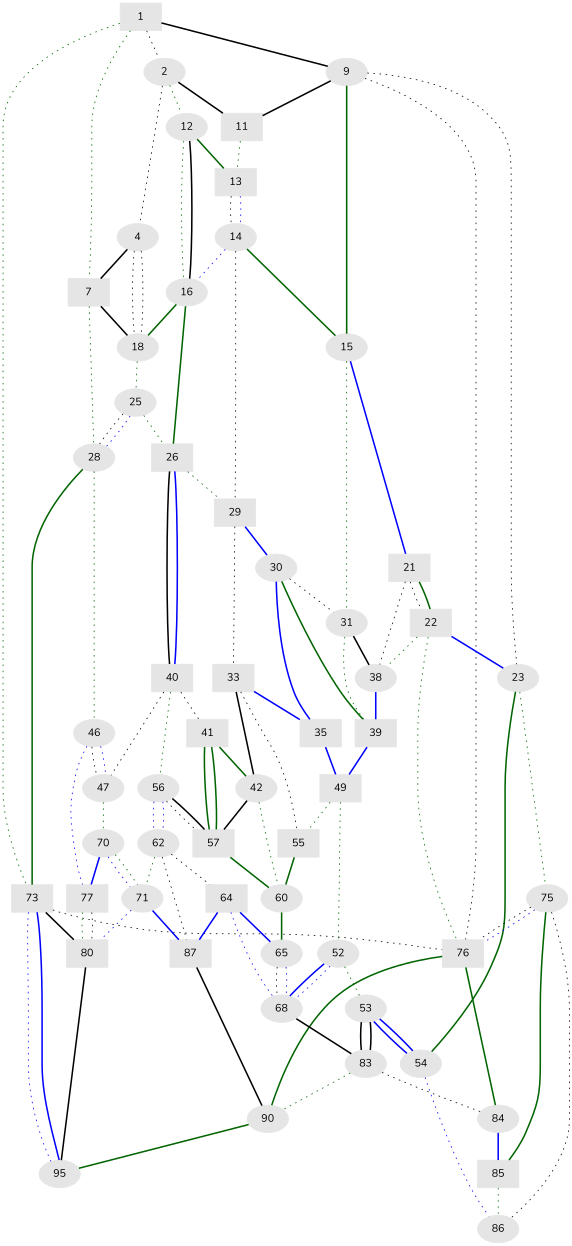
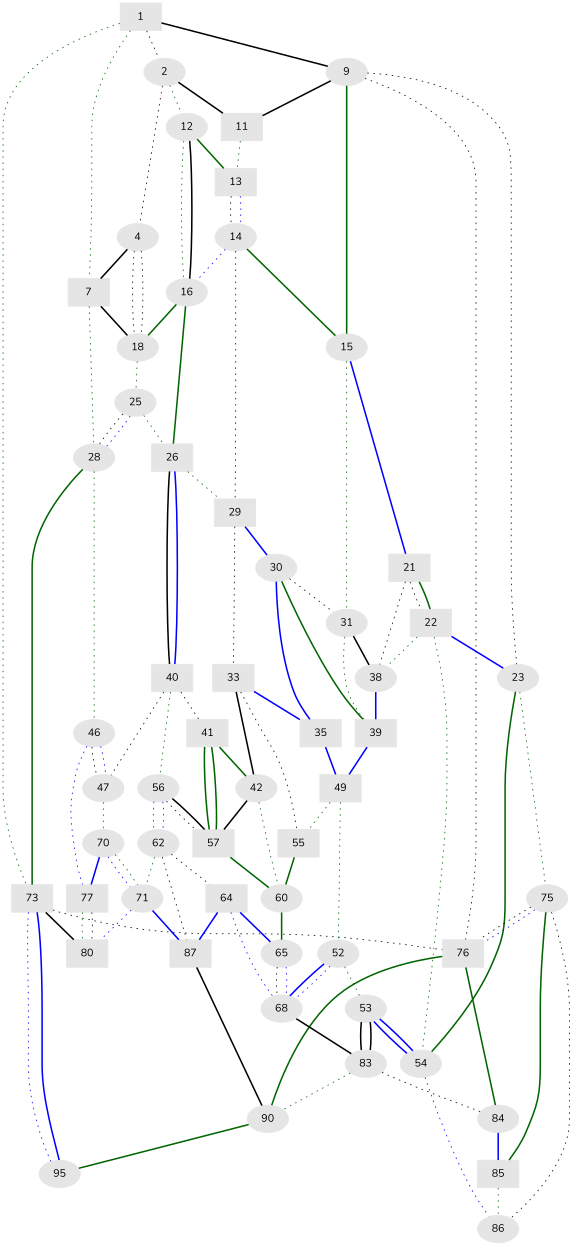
(418, 791) -> (444, 843)
(73, 1064) -> none
